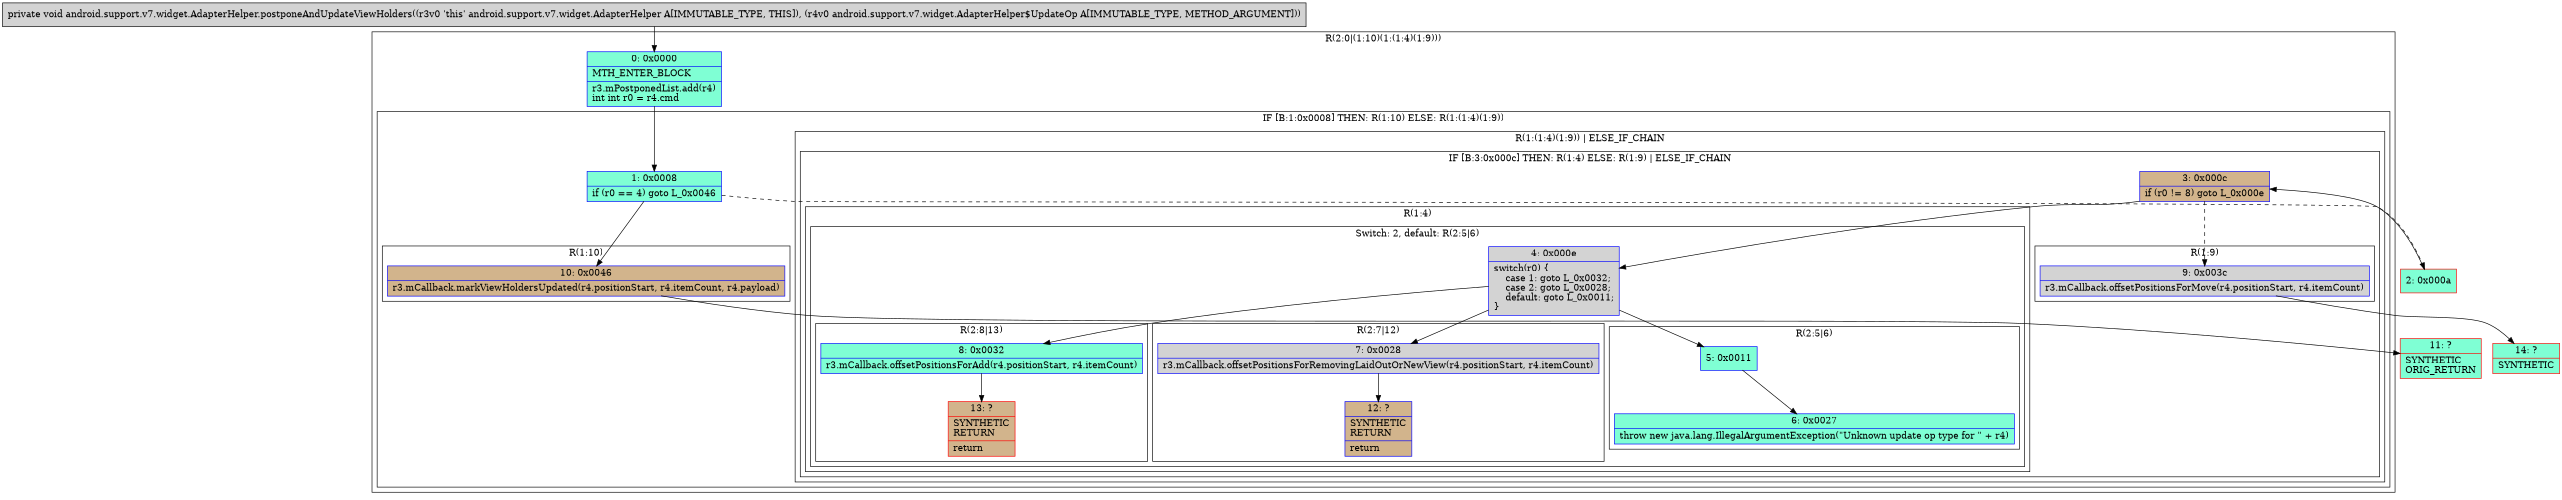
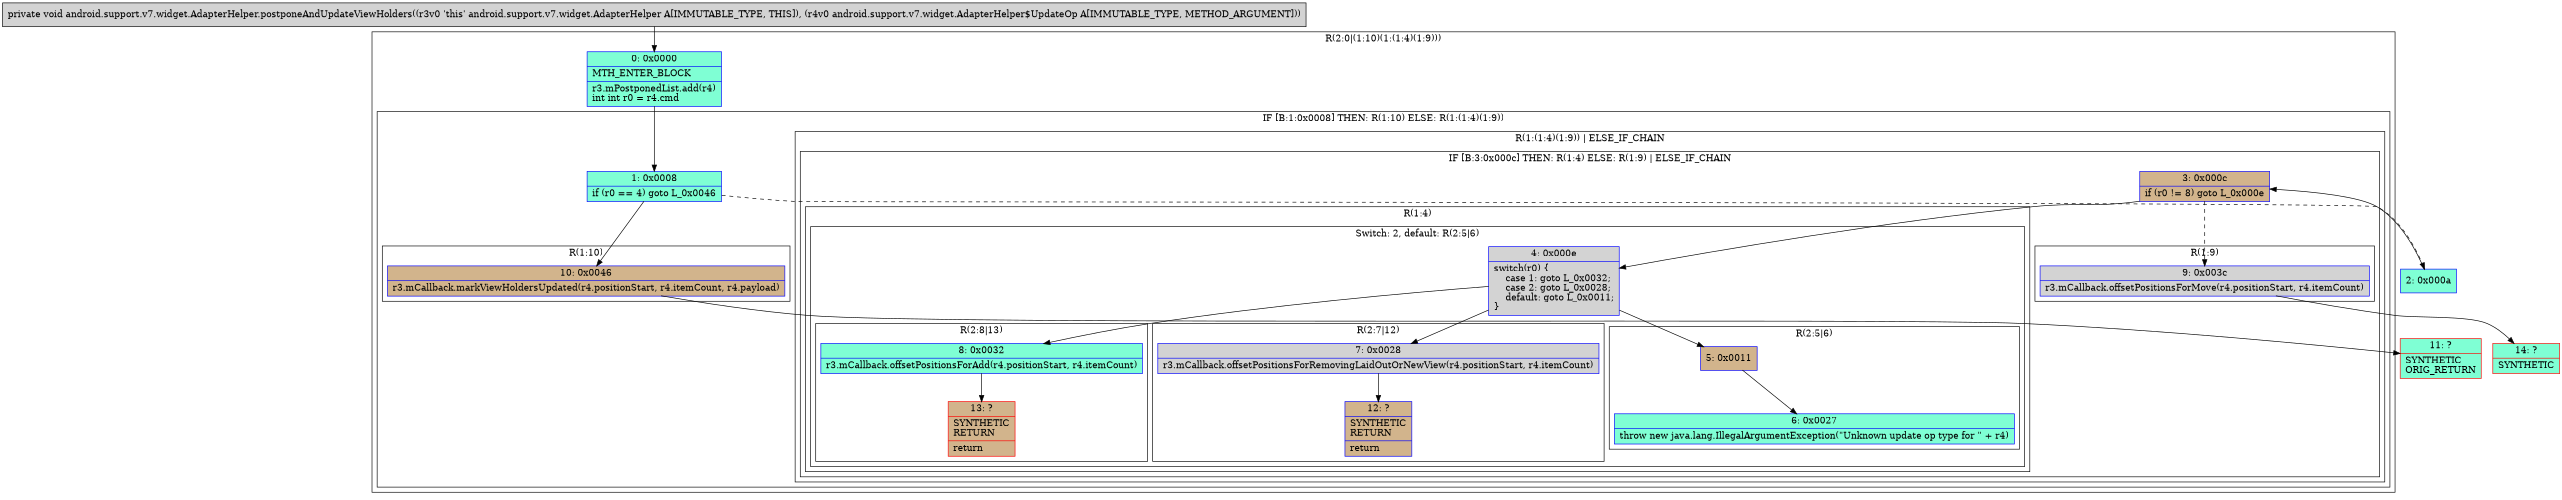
(2428, 281) -> (2428, 281)
(1729, 359) -> (1729, 359)
